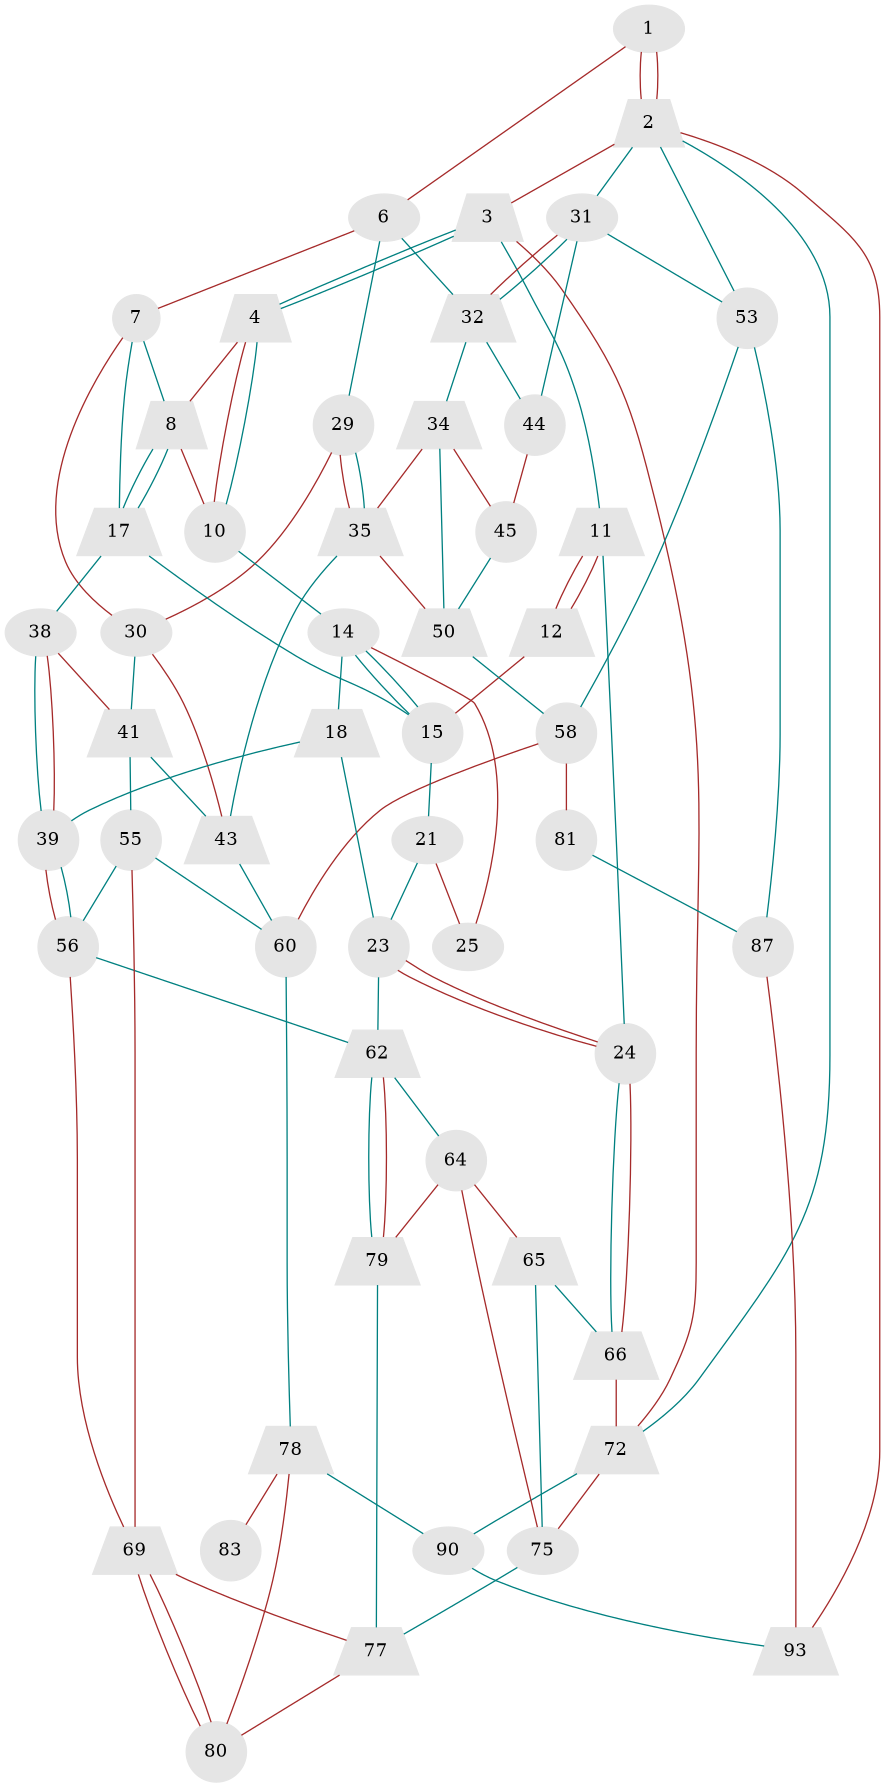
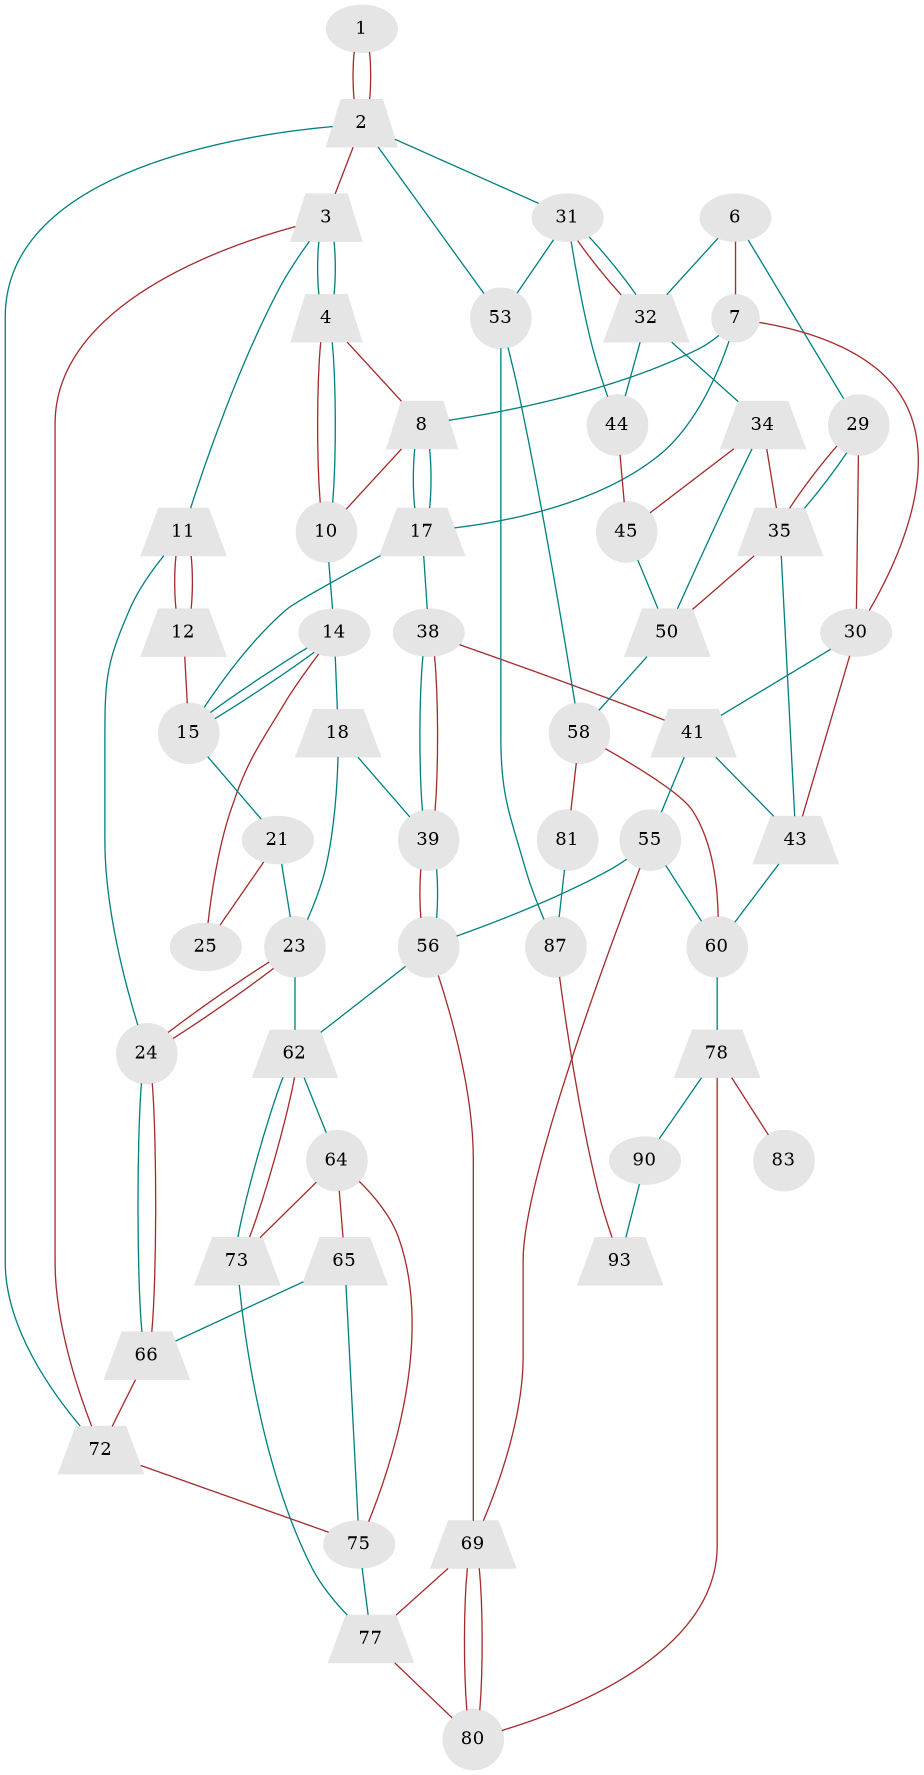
(517, 123) -> none
(880, 835) -> none
(378, 1261) -> (237, 1261)
(523, 1505) -> none
